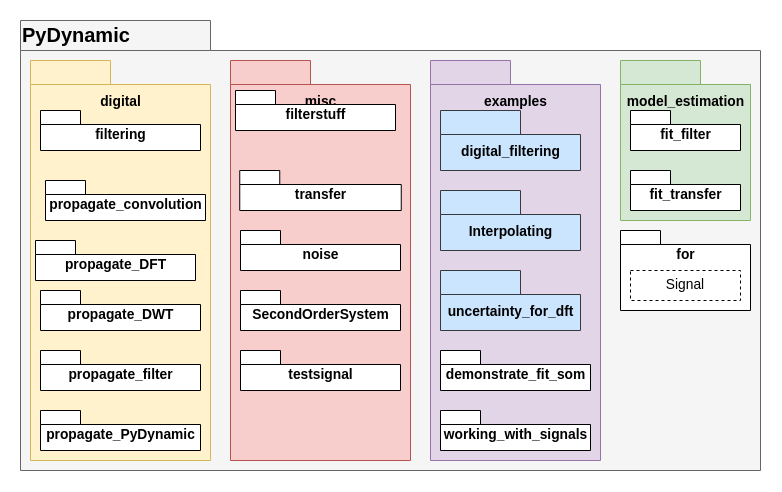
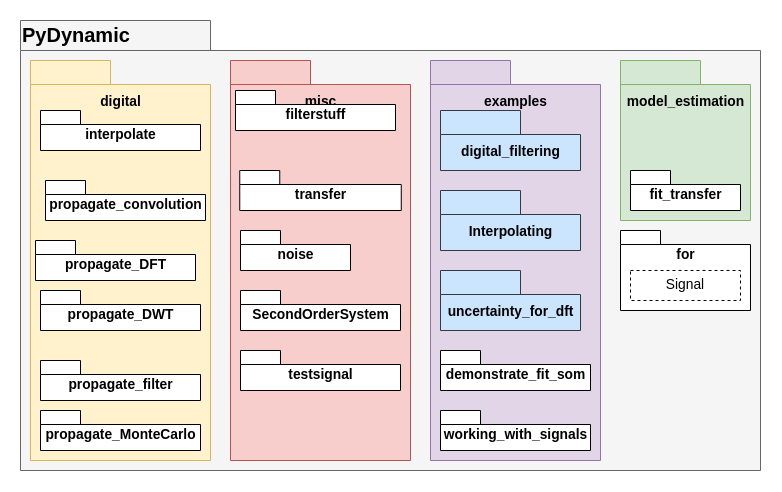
(686, 131) -> none
(121, 136) -> (121, 136)
(321, 251) -> (296, 251)
(121, 371) -> (121, 381)
(121, 436) -> (121, 436)
